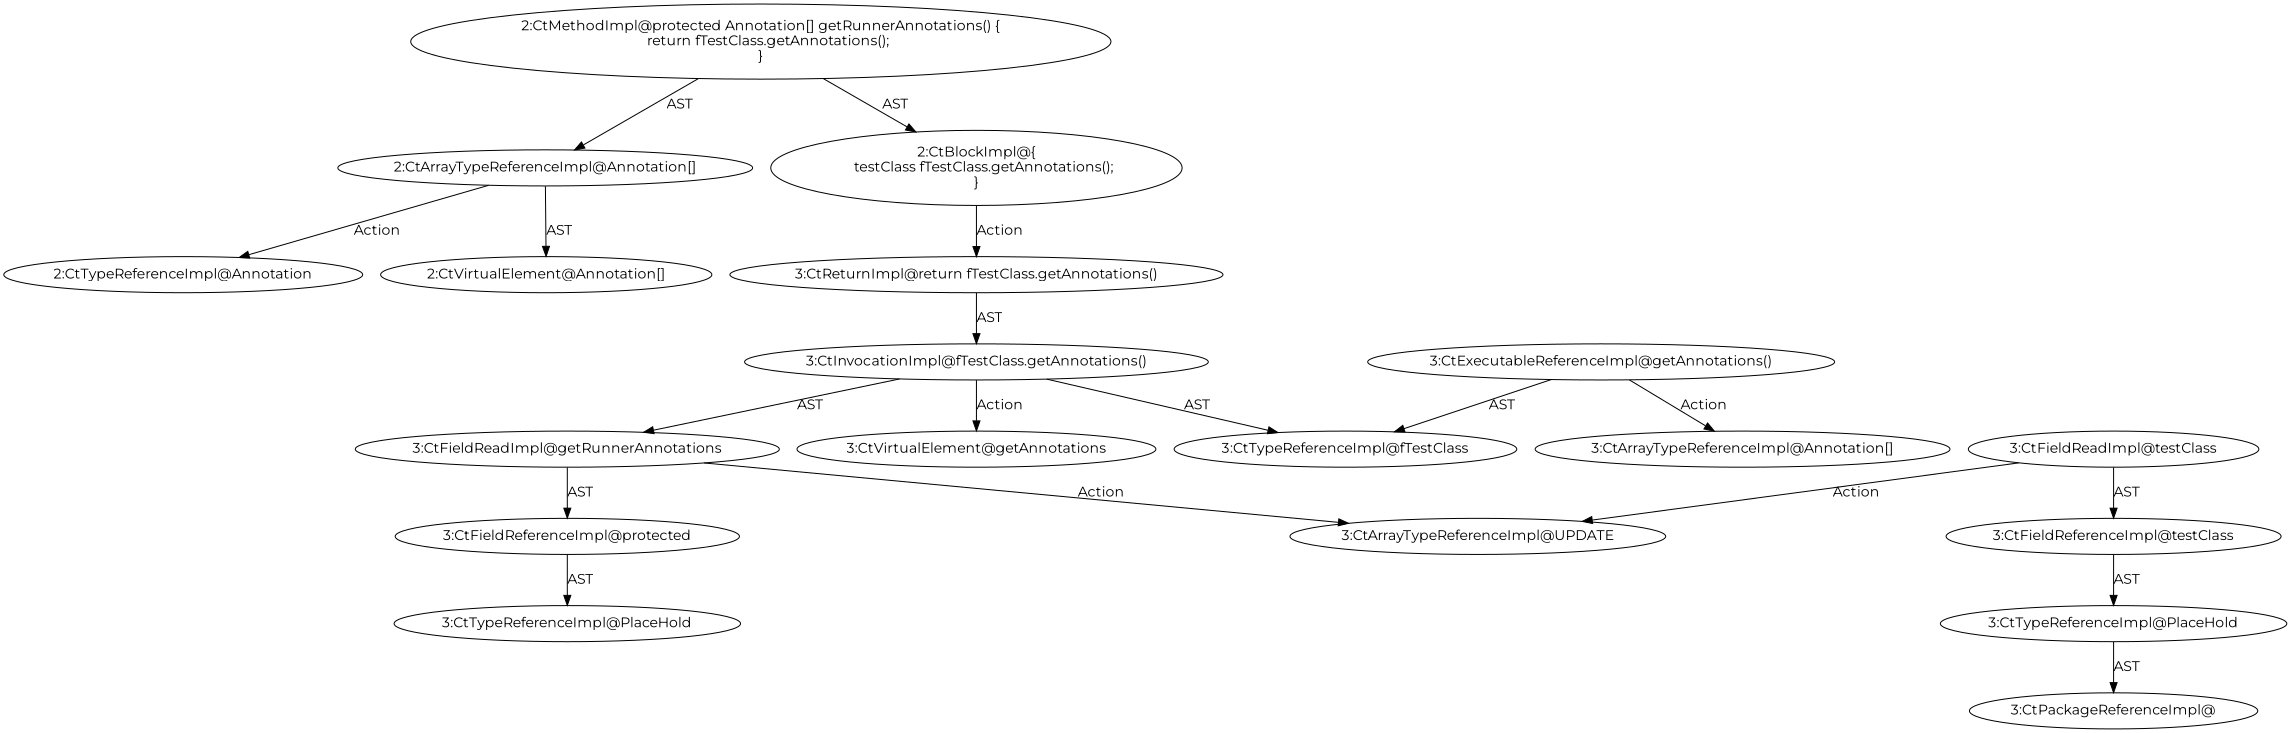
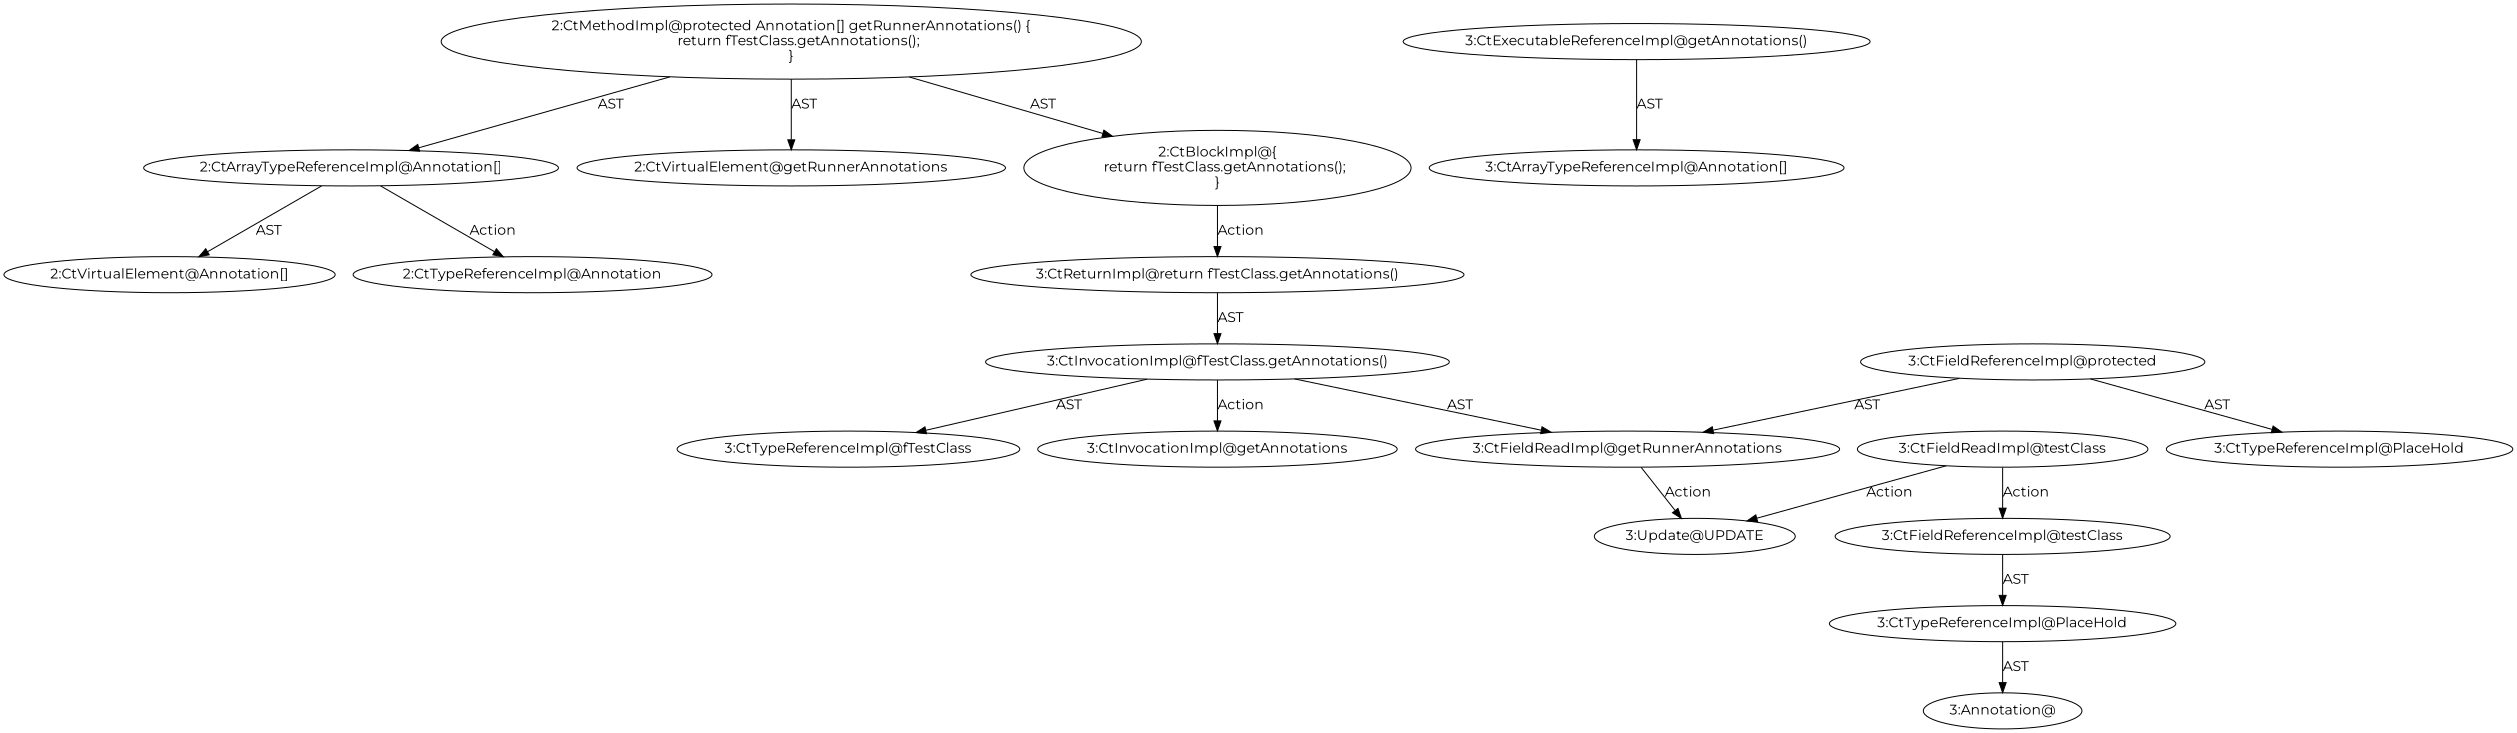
none -> (791, 168)
(976, 168) -> (1217, 168)
(1478, 404) -> none
(1704, 406) -> (1650, 105)
(976, 449) -> (1217, 449)
(567, 488) -> (1836, 404)
(2127, 493) -> (2026, 493)
(1478, 536) -> (1695, 536)
(2114, 711) -> (2003, 711)
